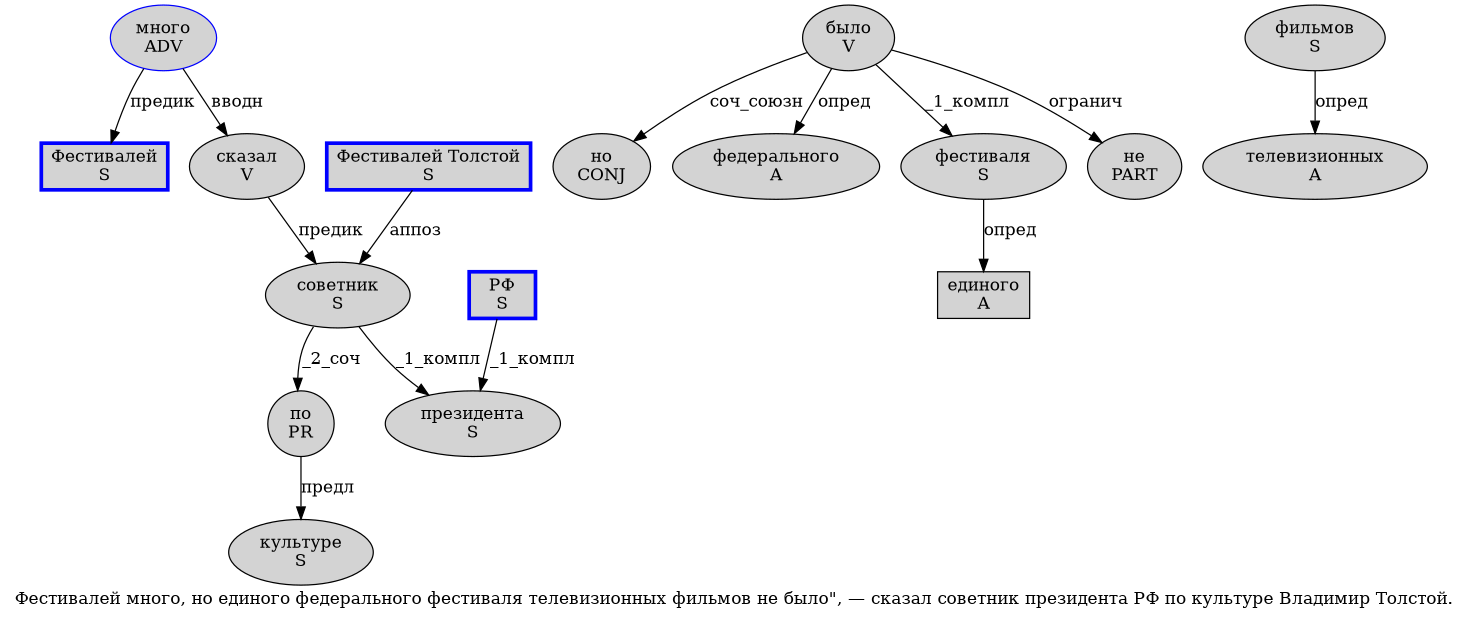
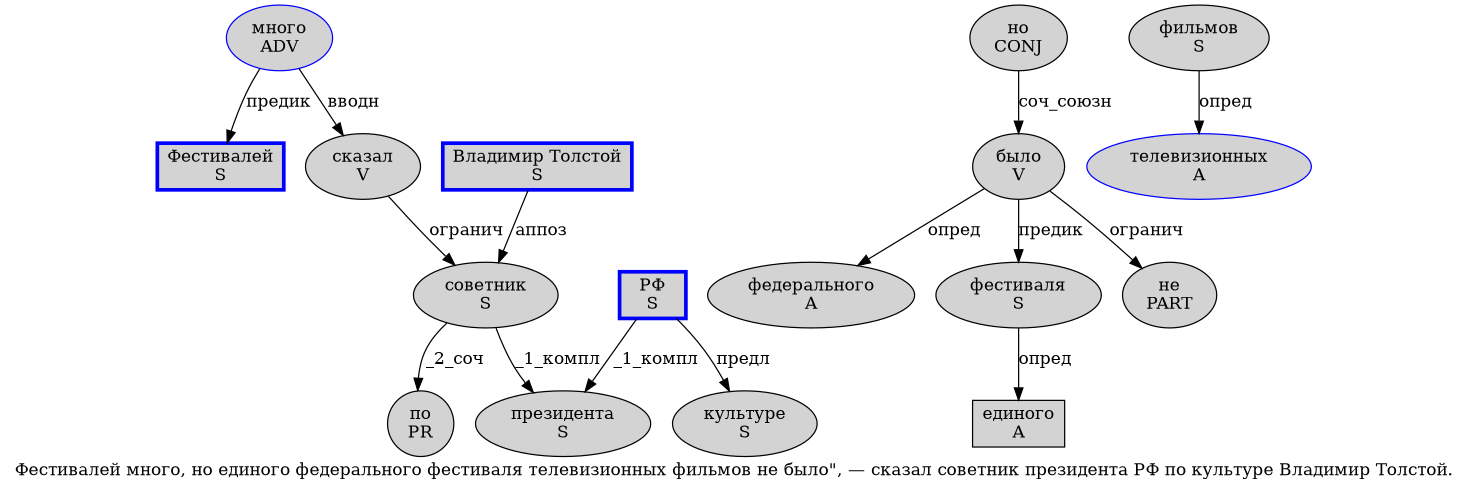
(722, 87) -> (1019, 96)
(968, 102) -> (1051, 231)
(429, 166) -> (537, 166)
(1315, 166) -> (1199, 166)
(331, 231) -> (467, 231)
(301, 482) -> (702, 348)
